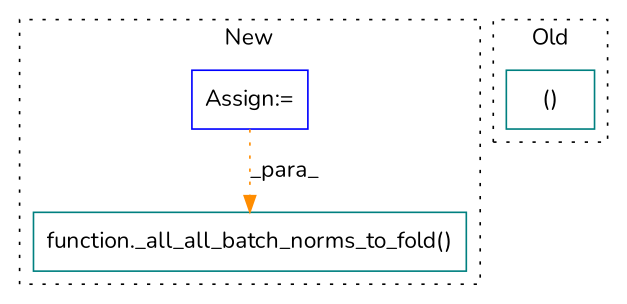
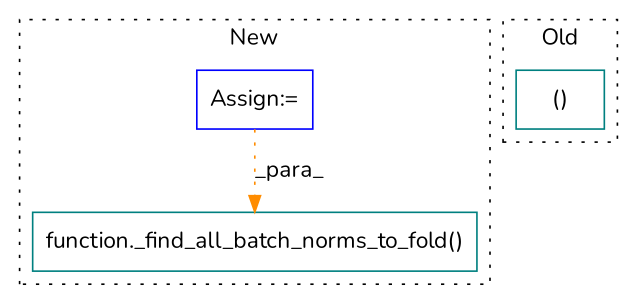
(250, 242) -> (255, 242)
